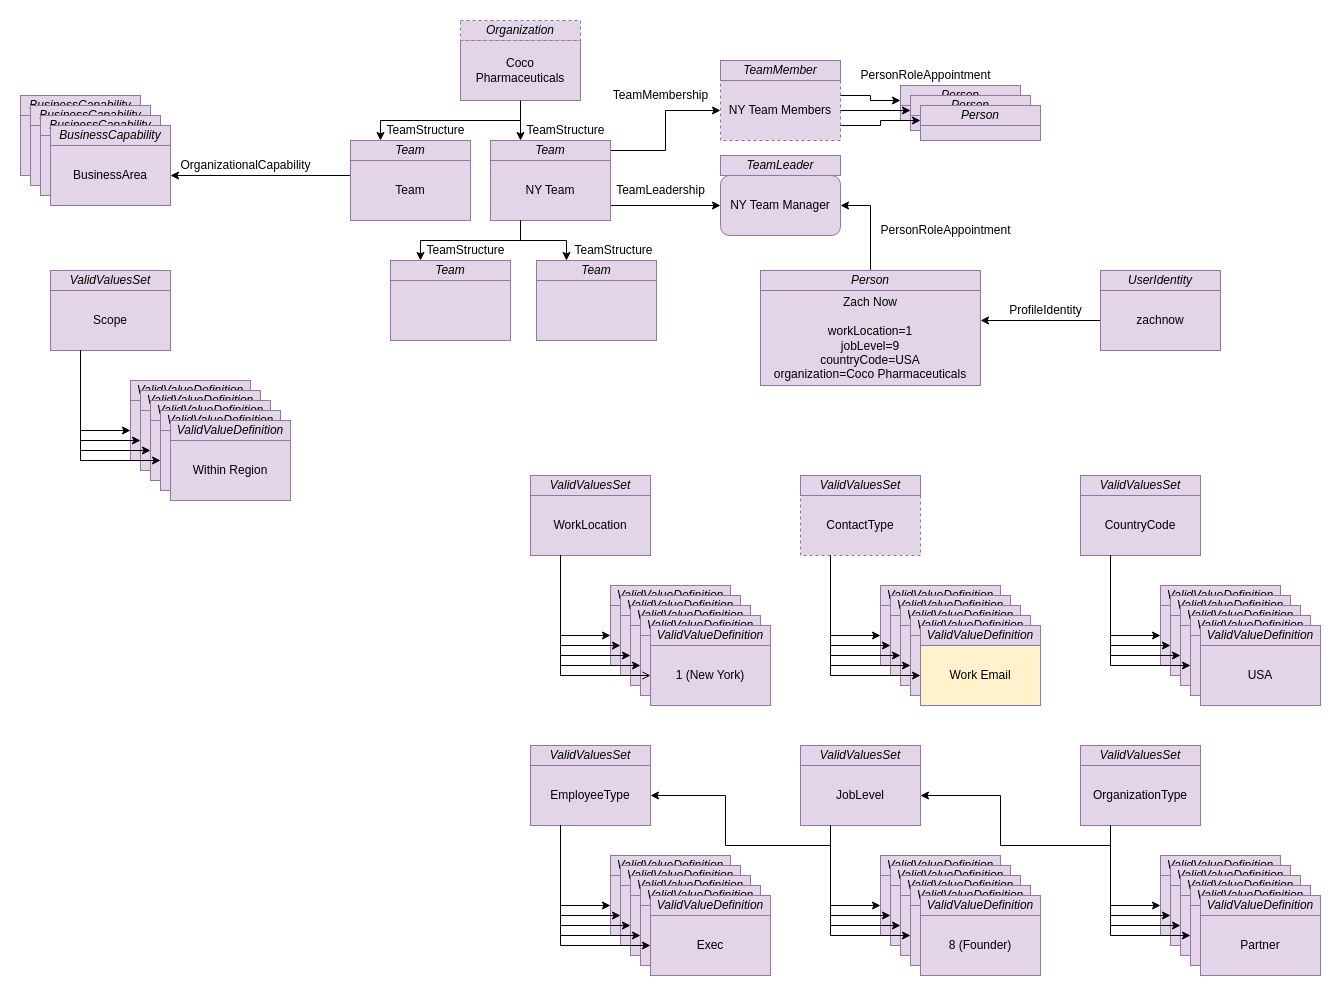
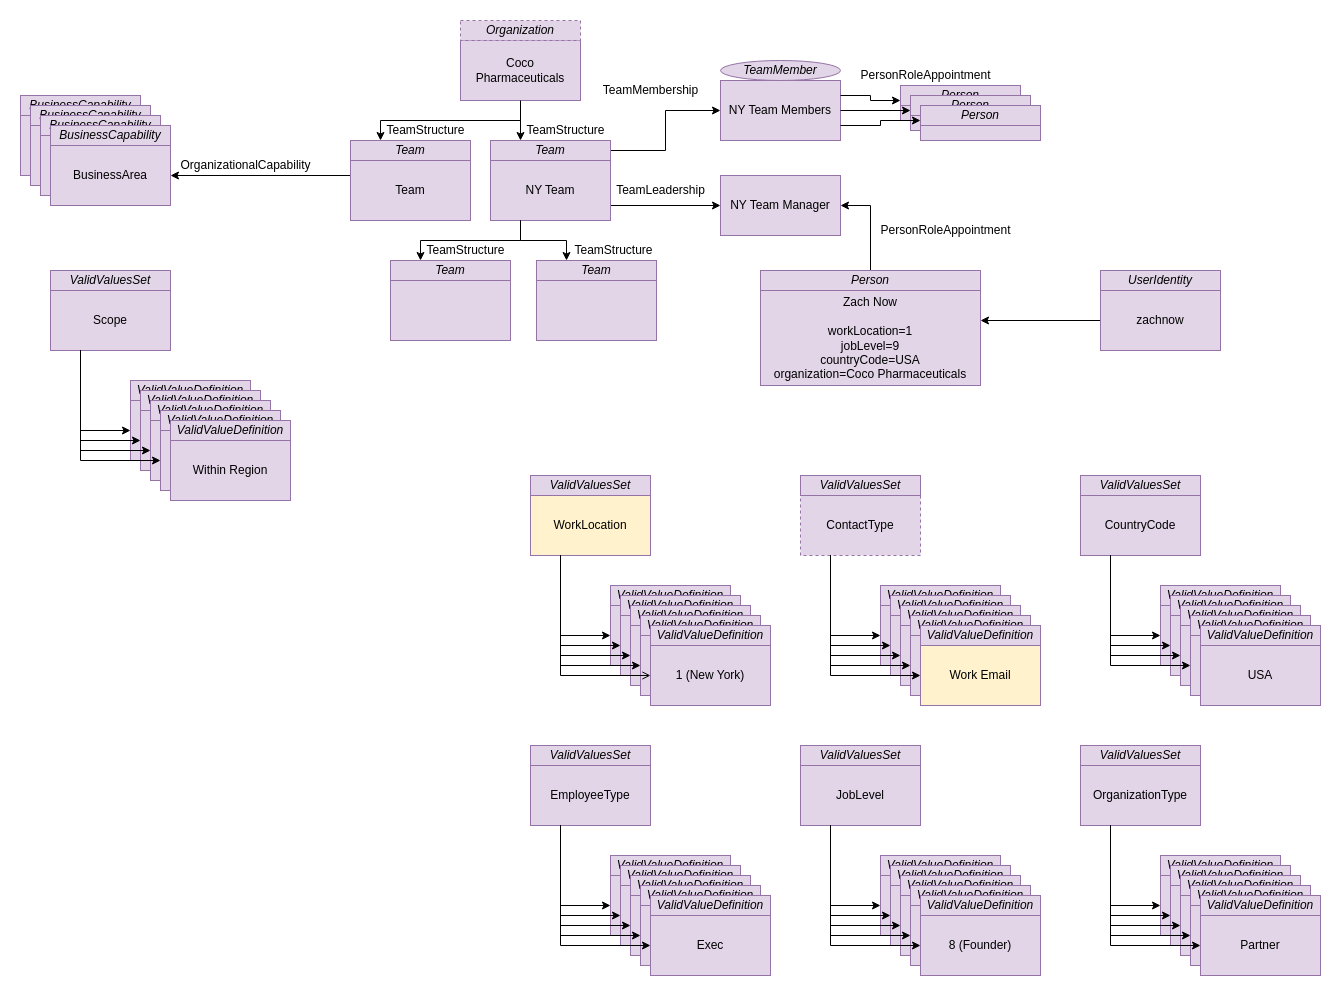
(781, 71) -> (781, 71)
(661, 96) -> (651, 91)
(781, 111) -> (781, 111)
(781, 166) -> none
(781, 206) -> (781, 206)
(1046, 311) -> none
(591, 526) -> (591, 526)
(726, 839) -> (868, 946)
(1001, 839) -> (1148, 946)
